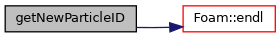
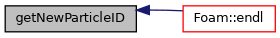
(153, 28) -> (166, 10)
